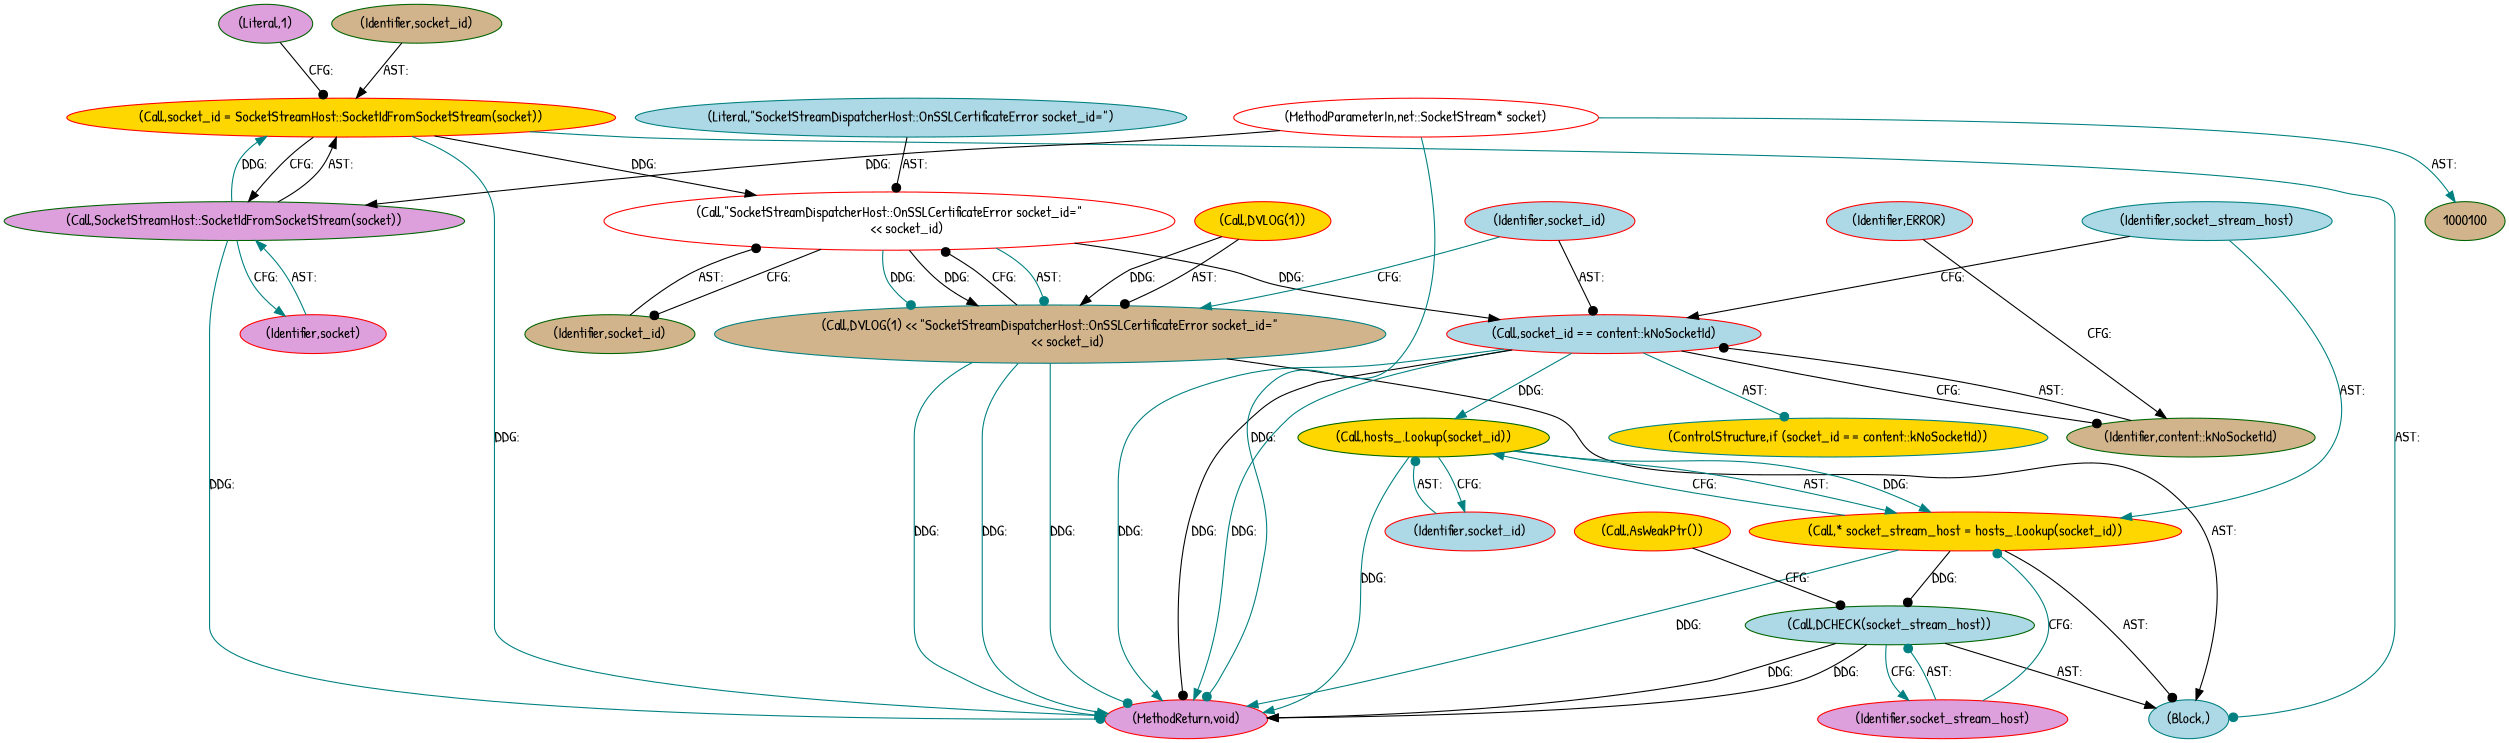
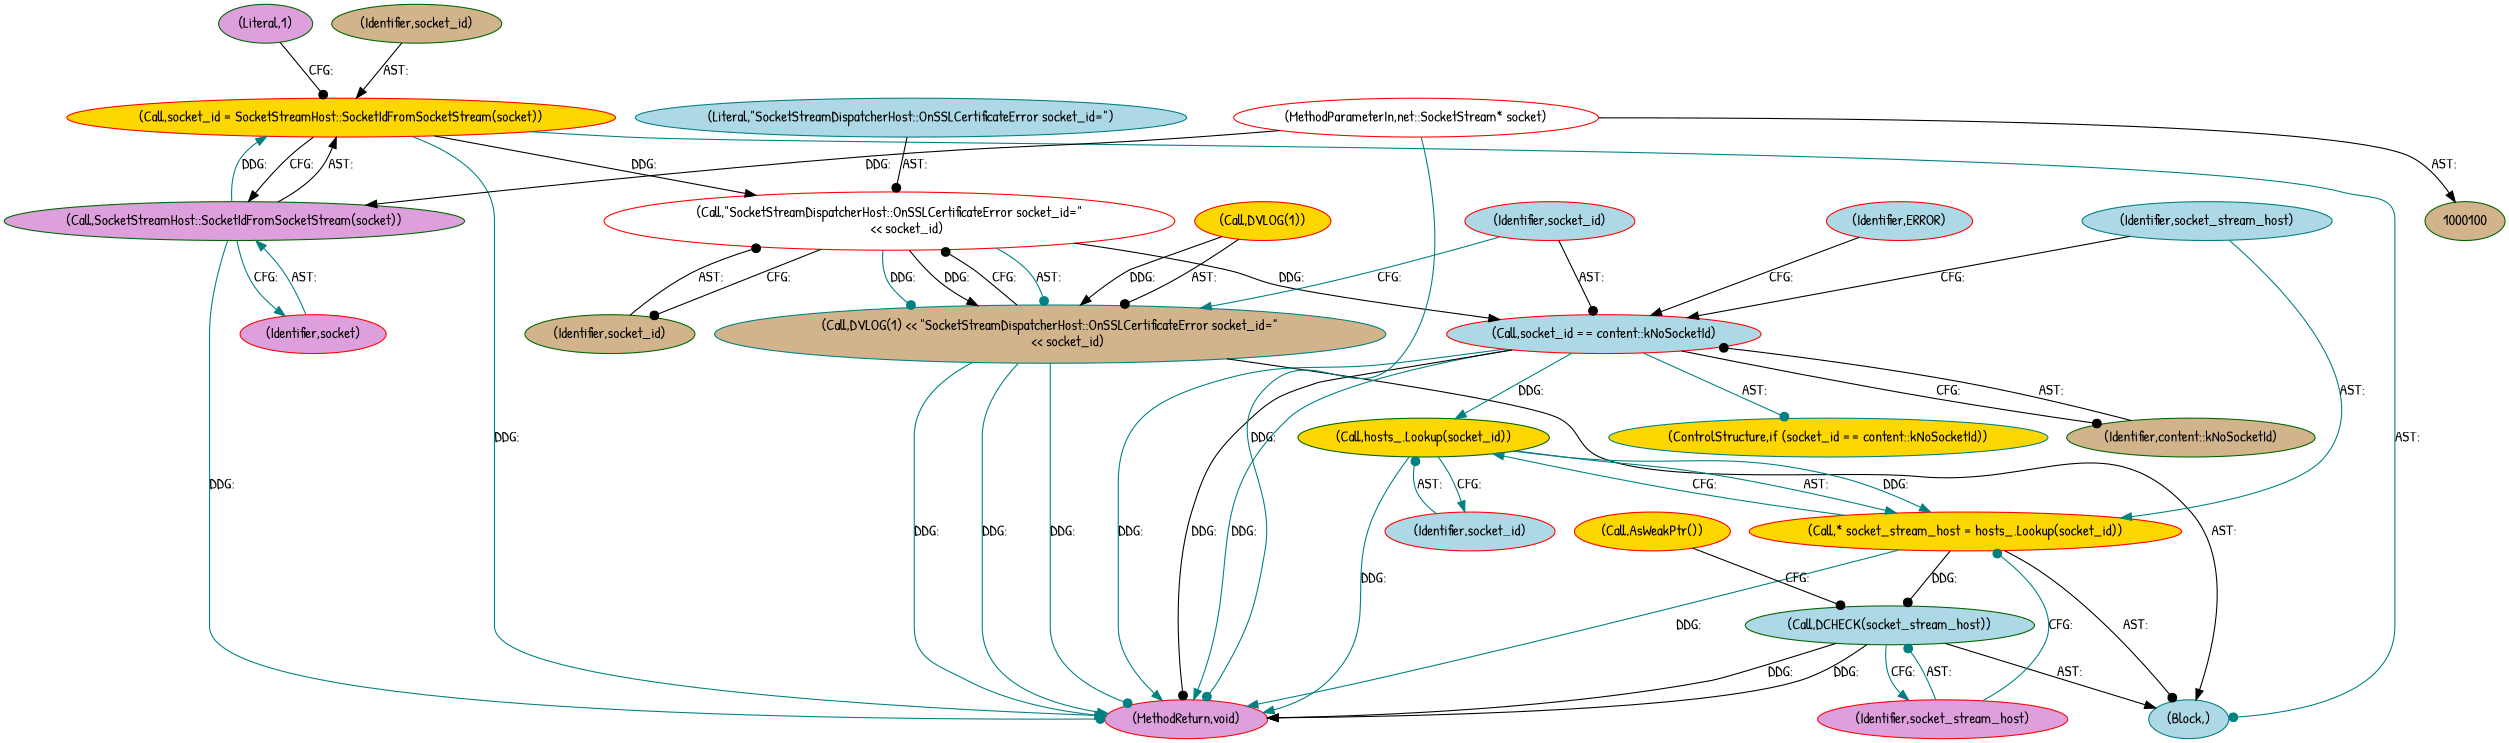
(2033, 123) -> (2033, 123)
(2040, 326) -> (1760, 275)
